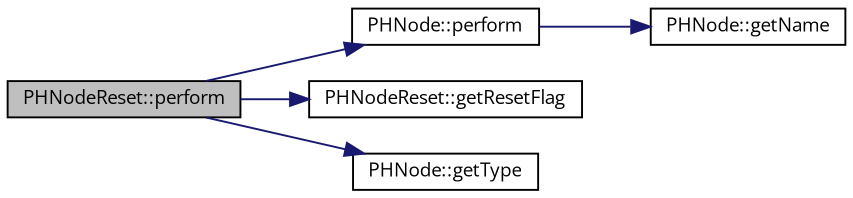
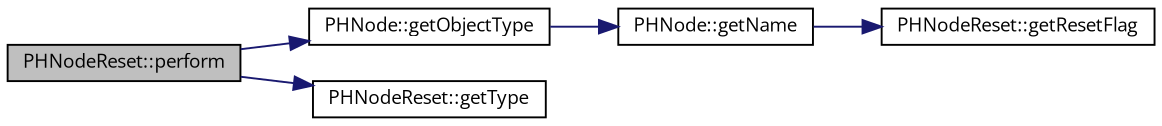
(446, 27) -> (429, 27)
(265, 99) -> (838, 27)
(446, 172) -> (429, 99)
